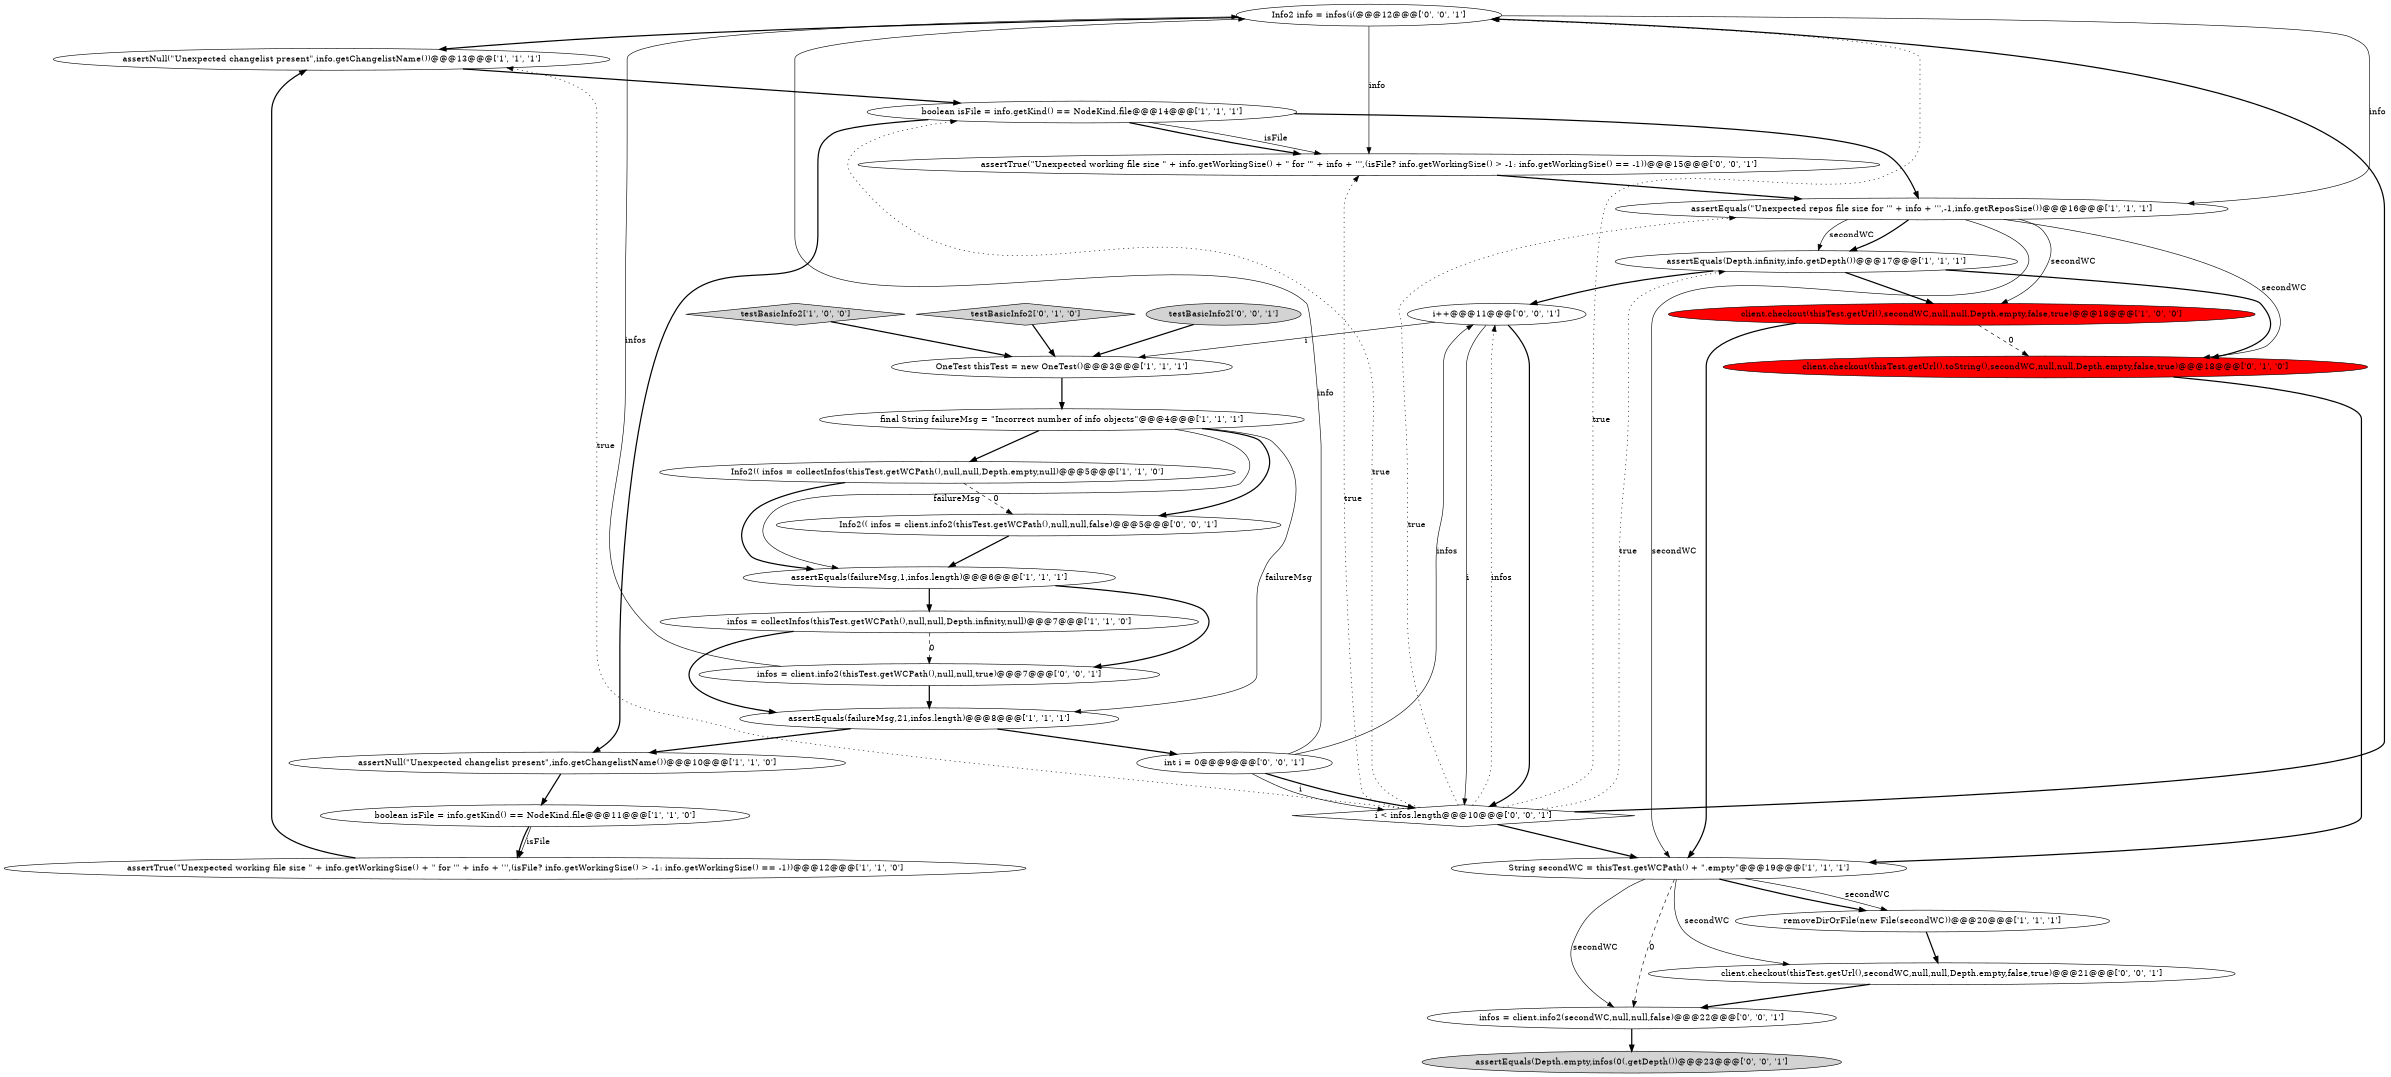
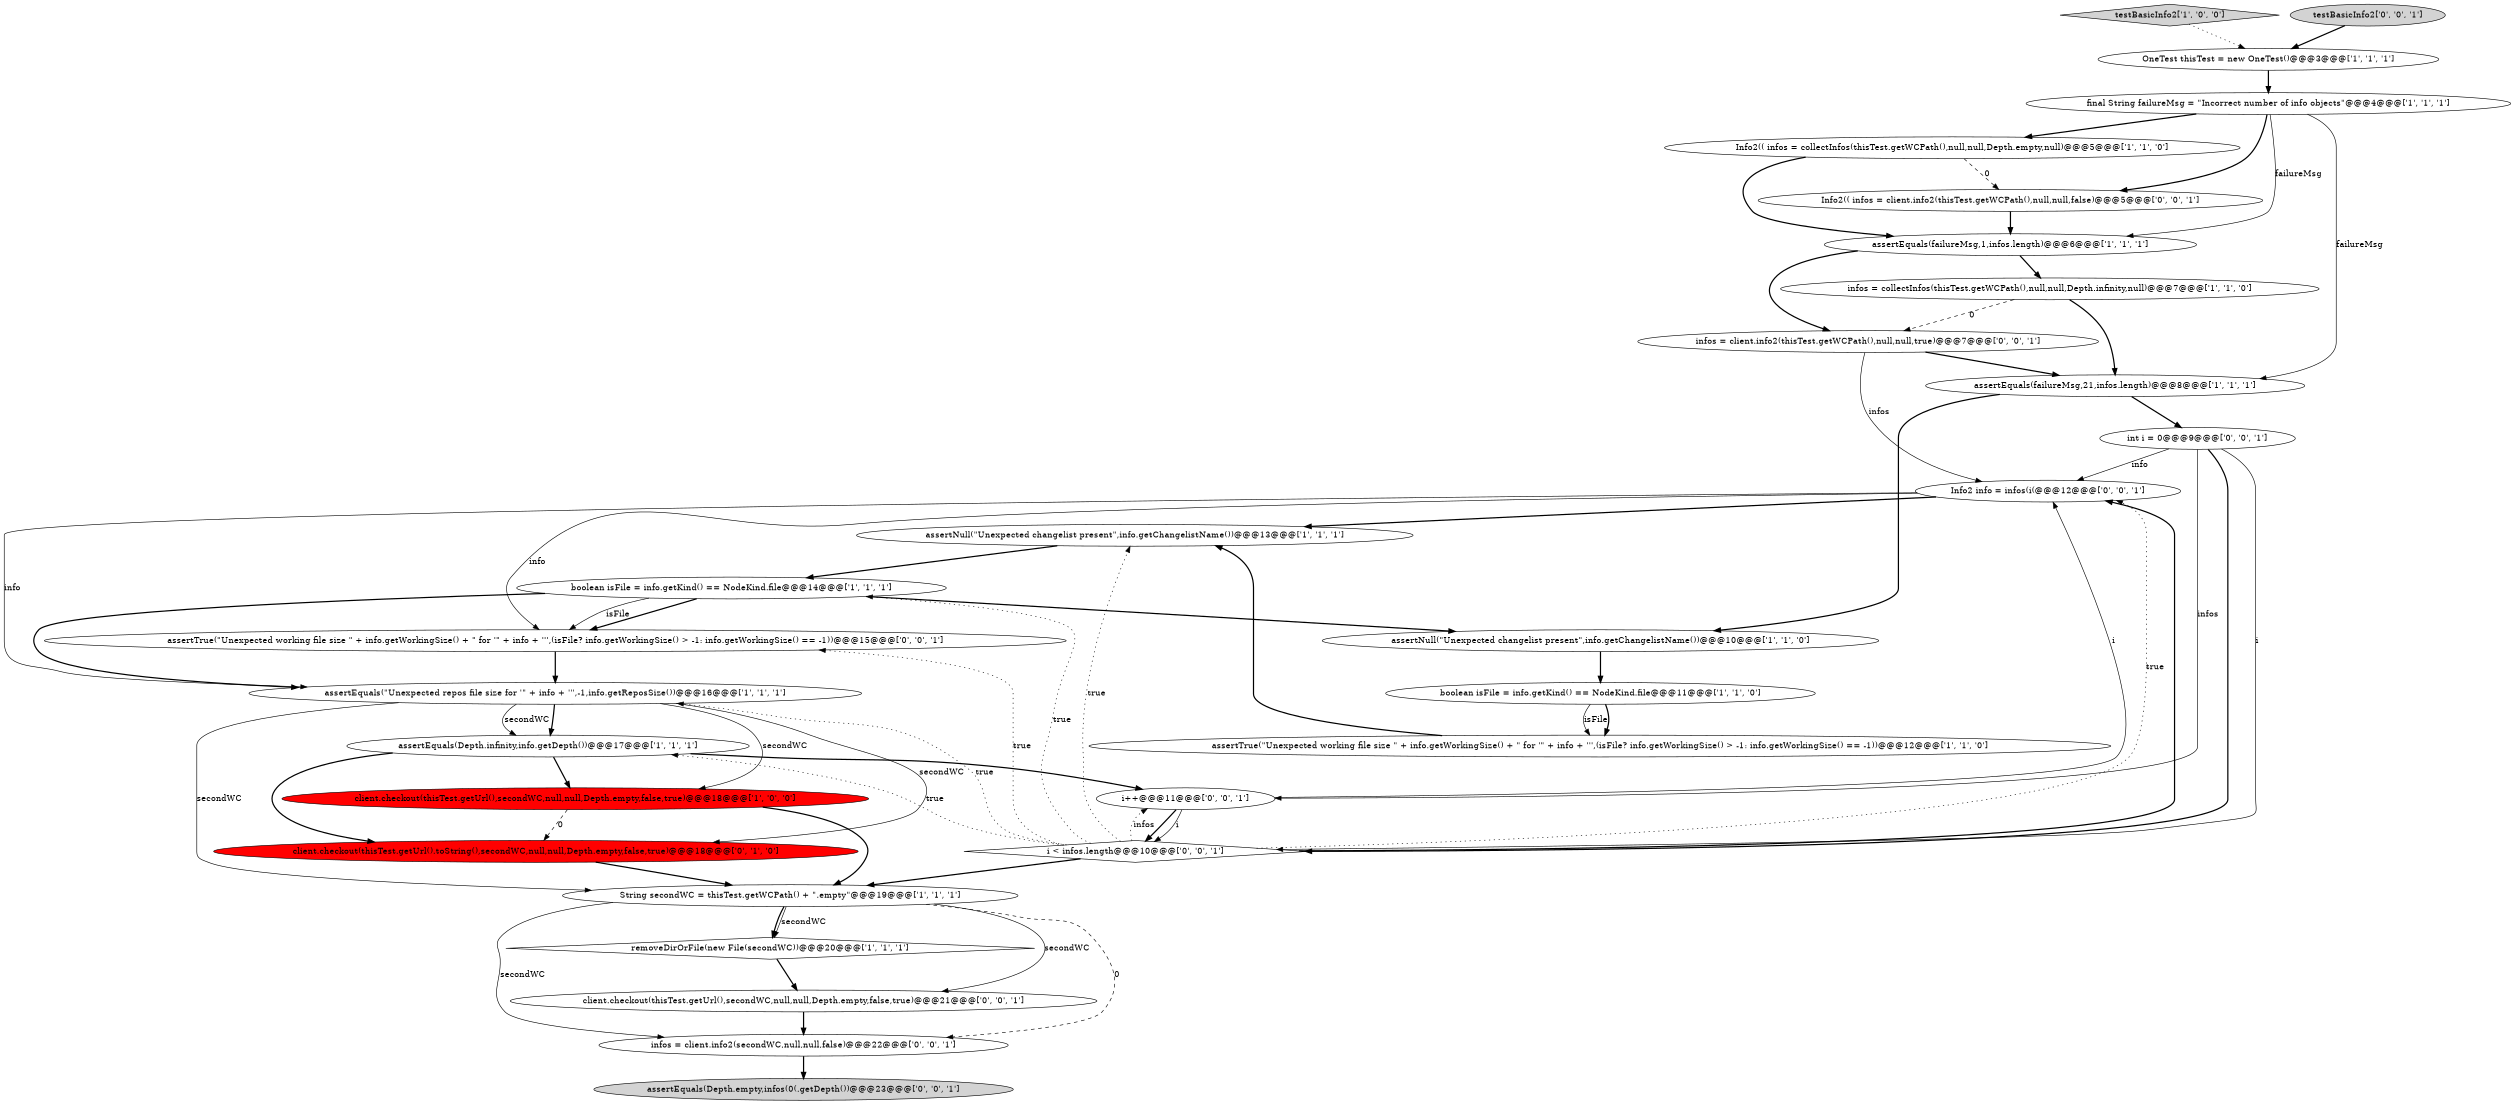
(1026, 314) -> none
(918, 339) -> (2214, 35)
(1290, 339) -> (1828, 785)
(1922, 921) -> (770, 948)
